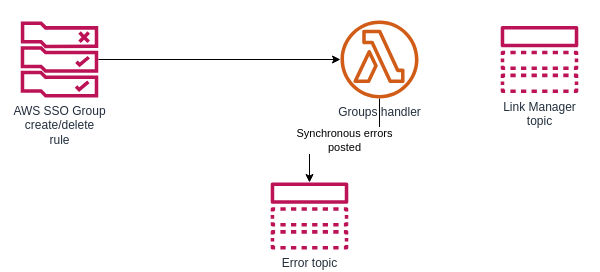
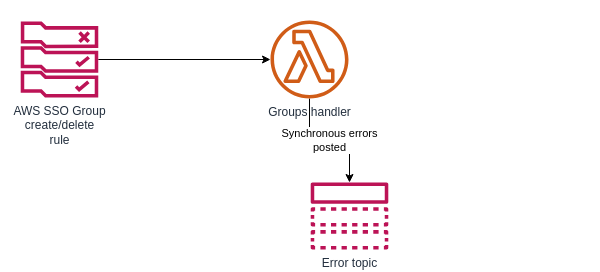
(380, 60) -> (310, 60)
(540, 60) -> none
(310, 216) -> (350, 216)
